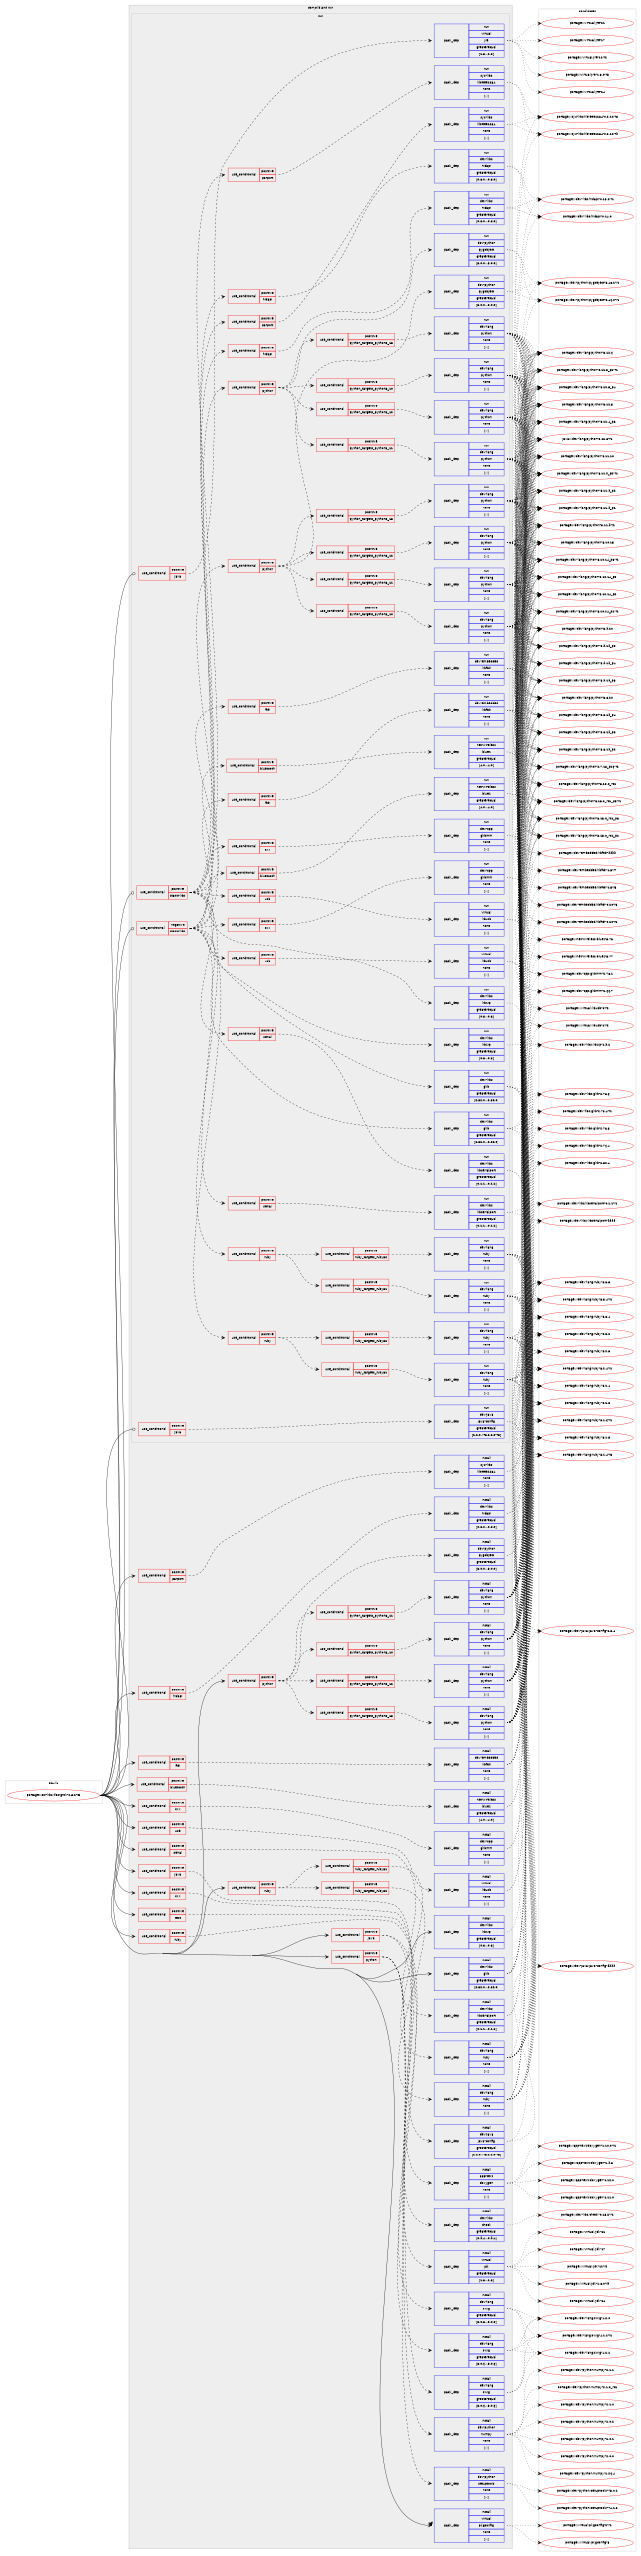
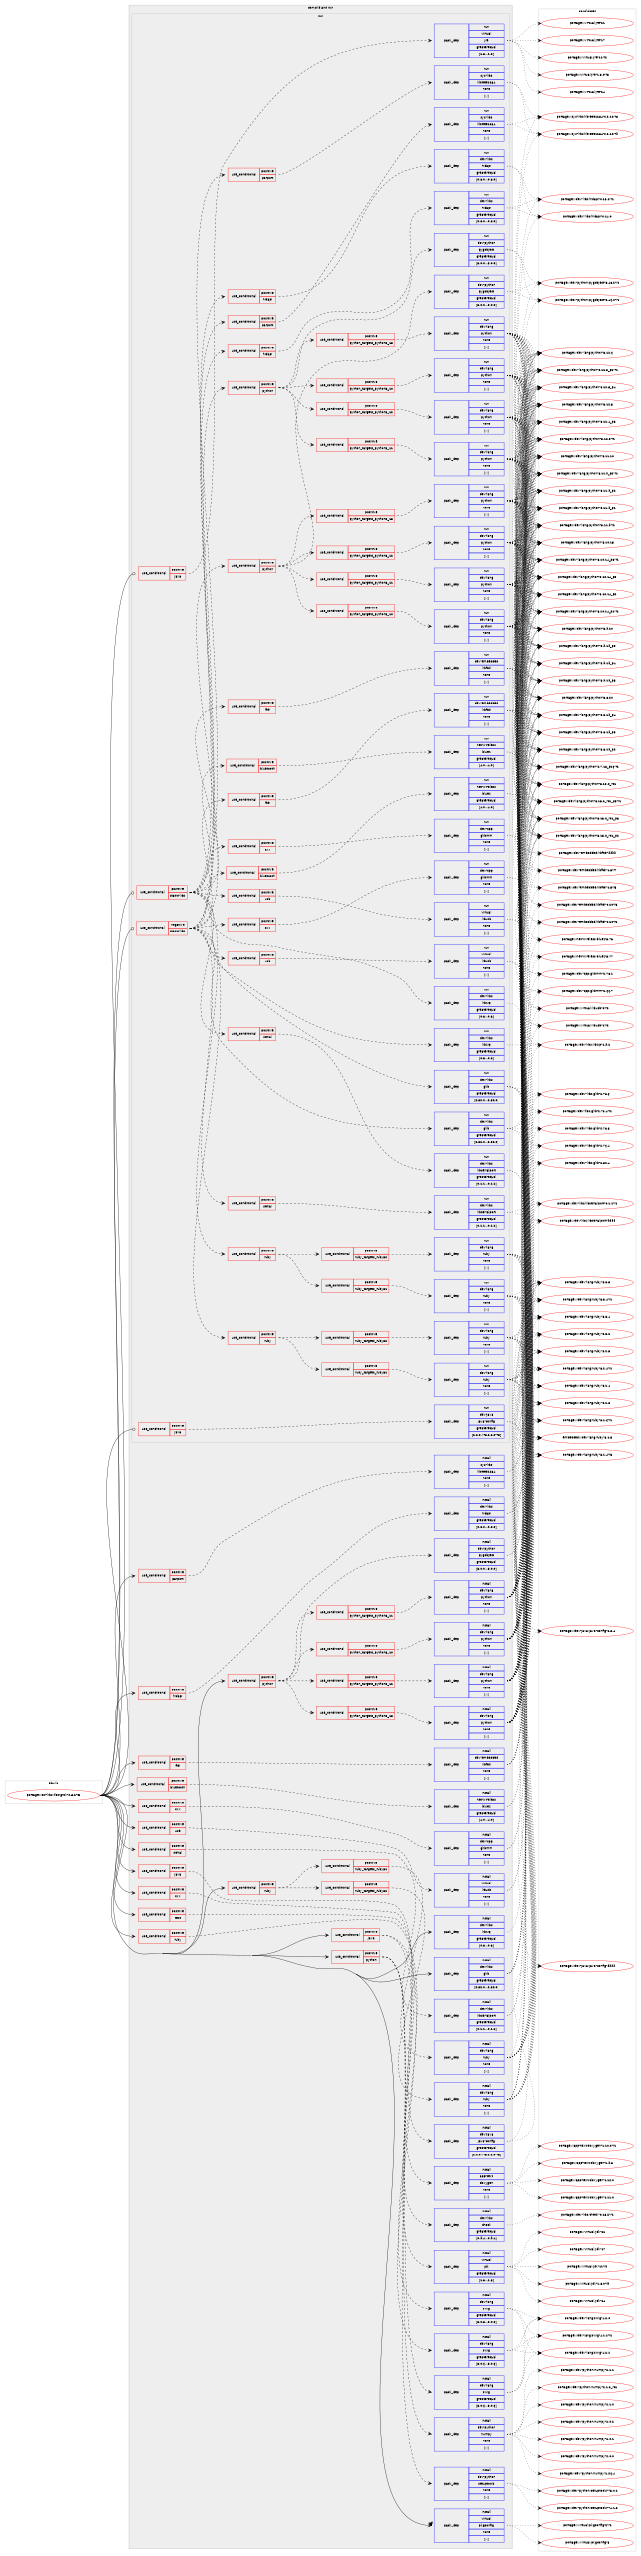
(587, 439) -> (587, 439)
(587, 1438) -> (587, 1438)
